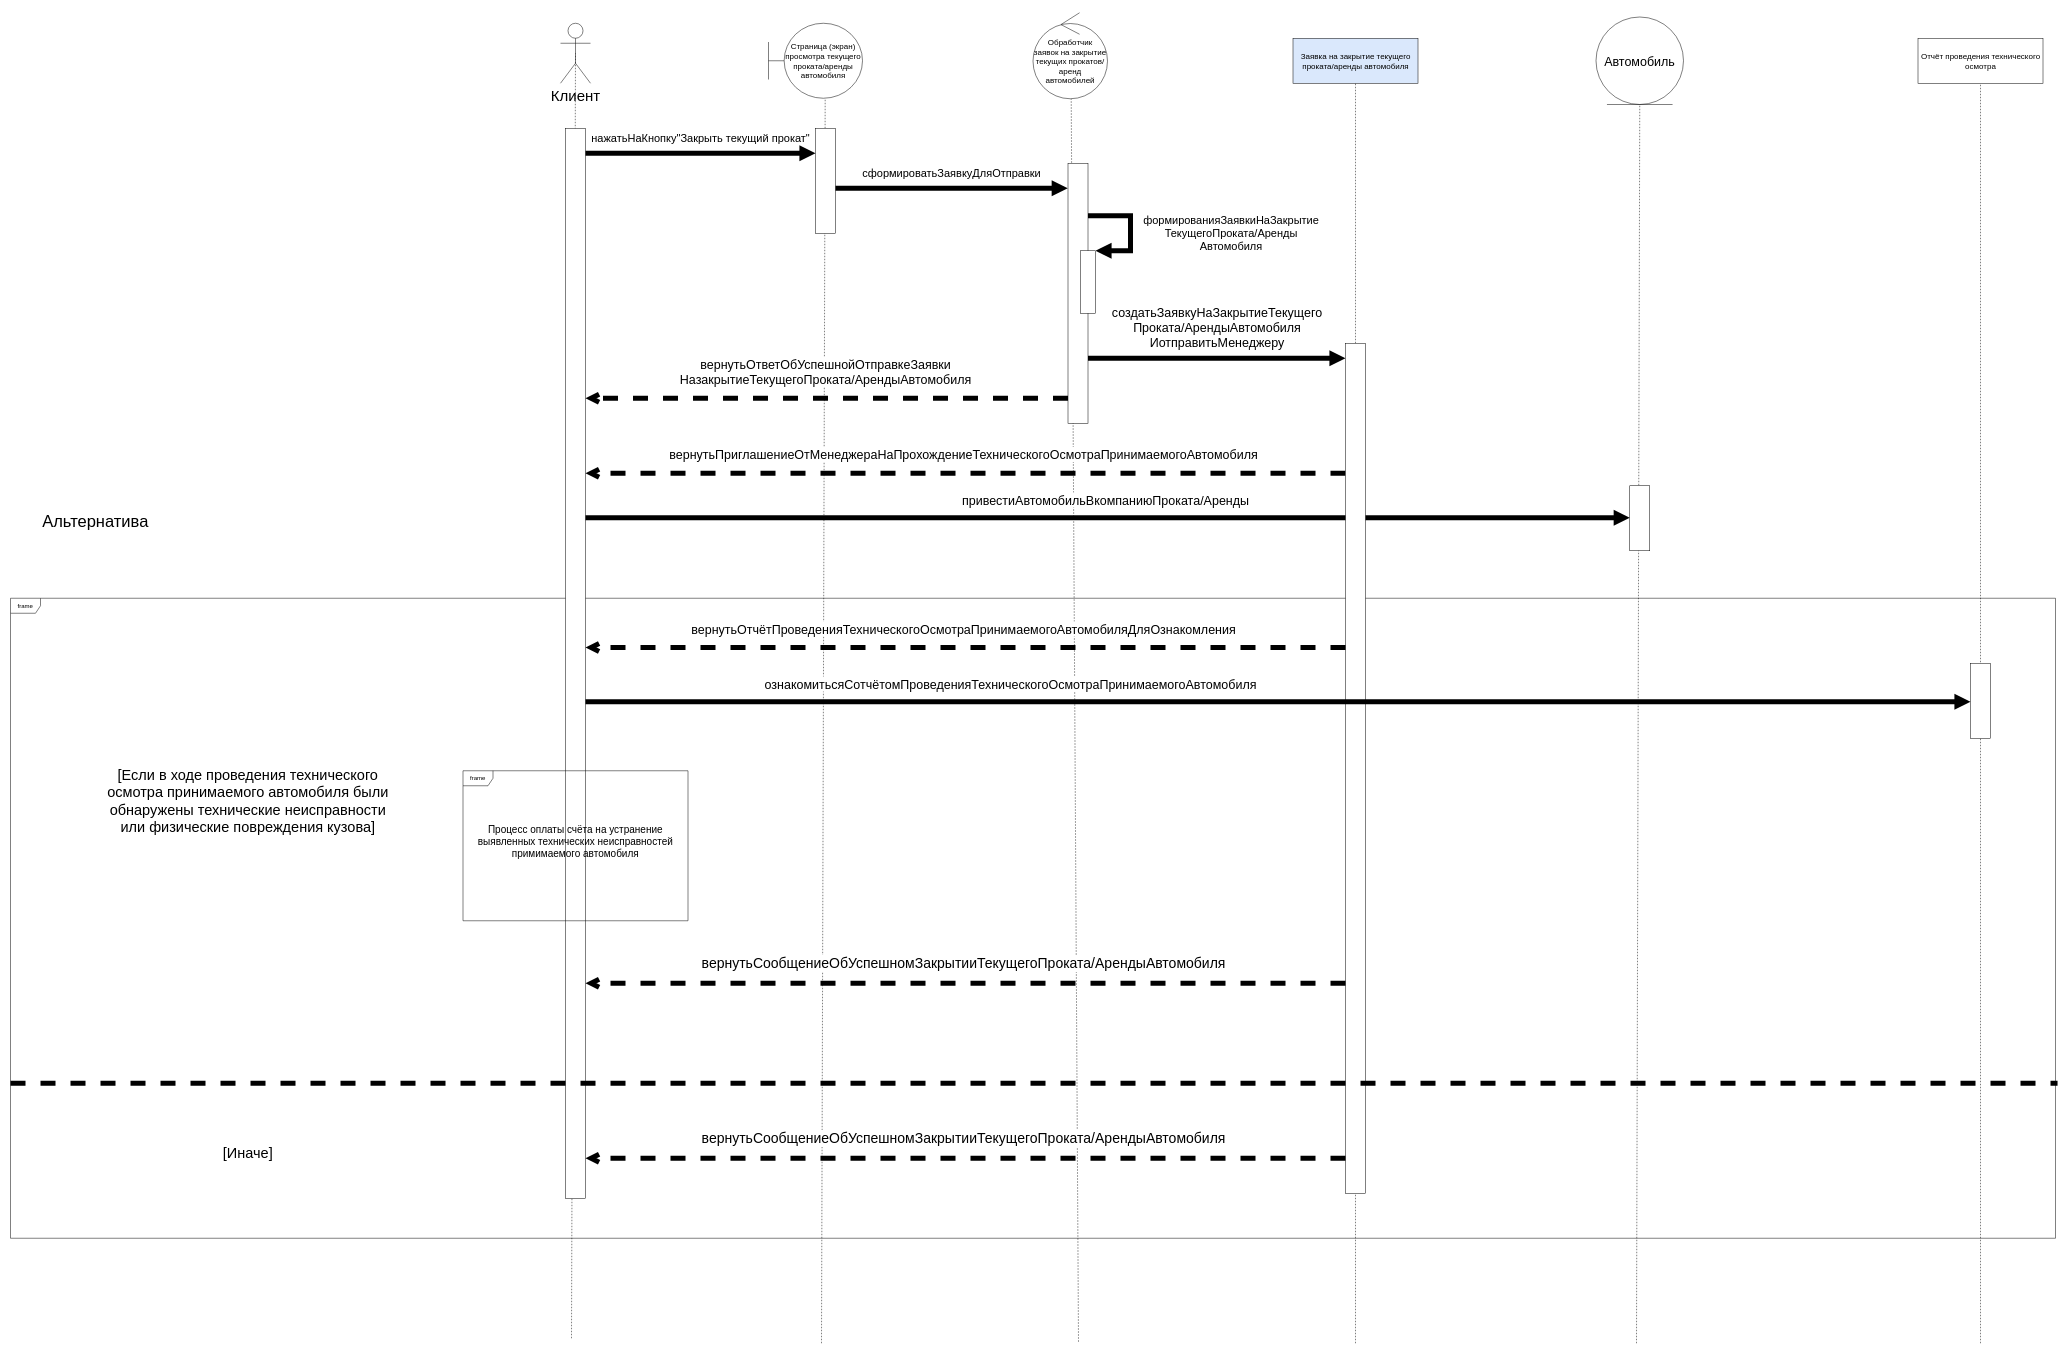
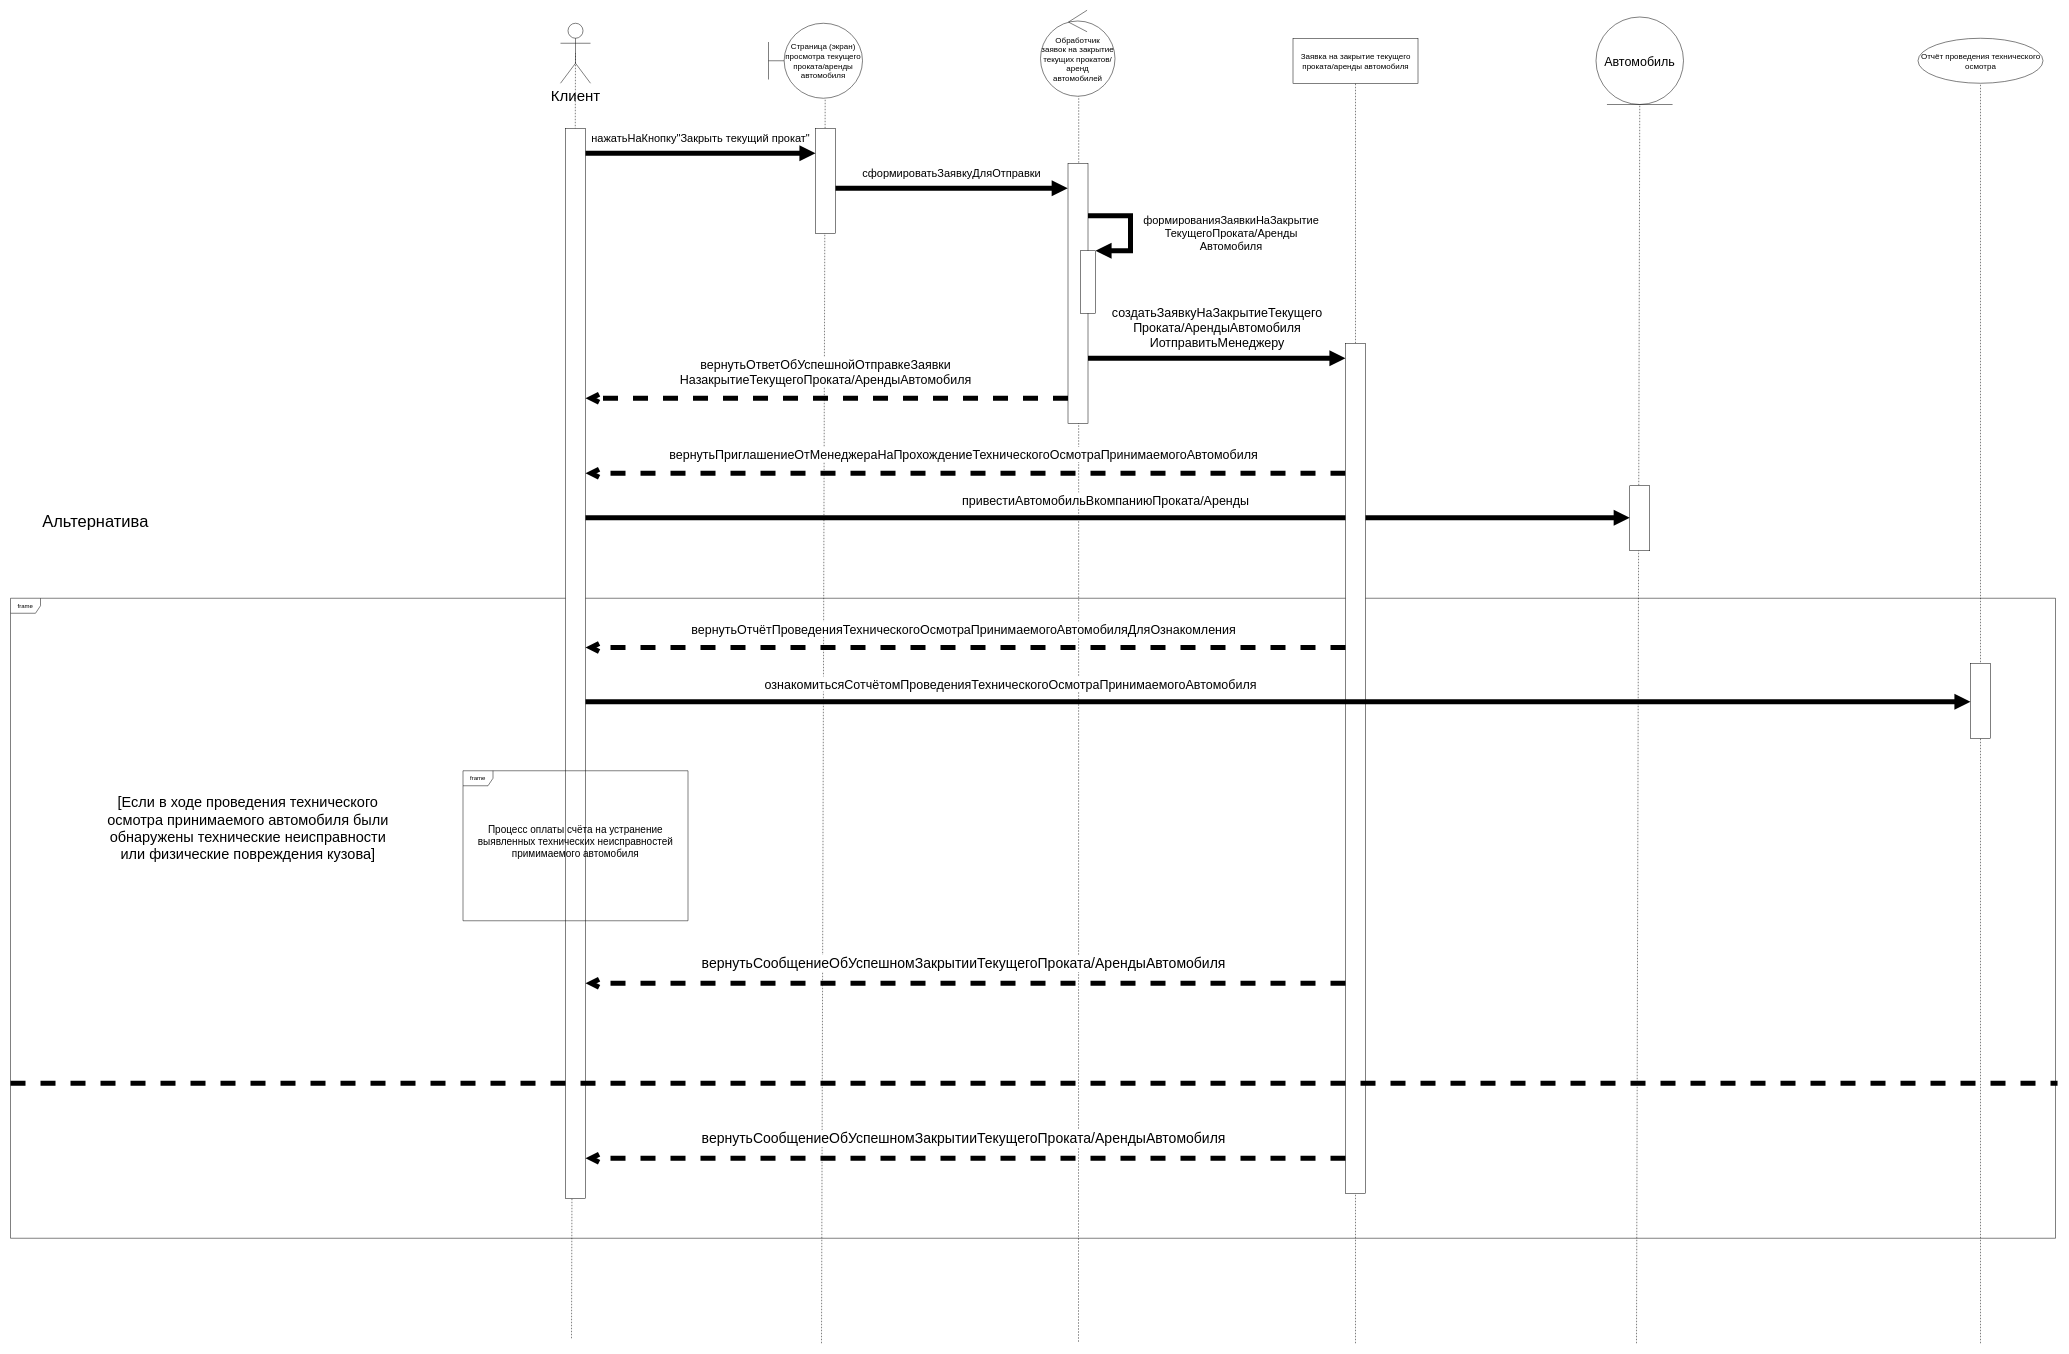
(1070, 56) -> (1078, 53)
(1355, 61) -> (1355, 61)
(1980, 61) -> (1980, 61)
(248, 801) -> (248, 828)
(248, 1153) -> none
